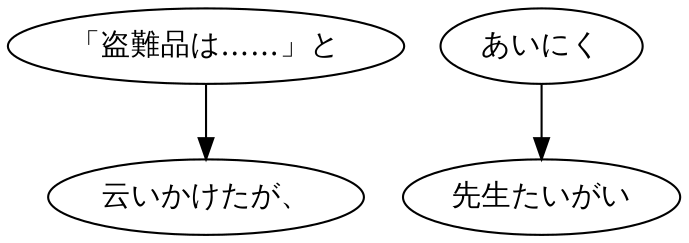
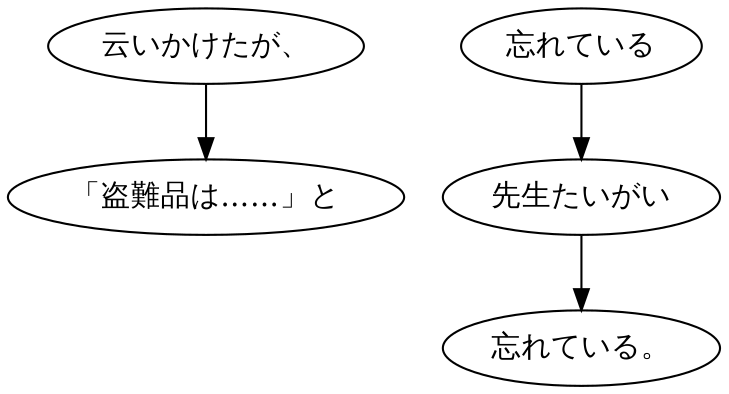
(542, 46) -> (581, 46)
(206, 111) -> (206, 111)
none -> (581, 348)
